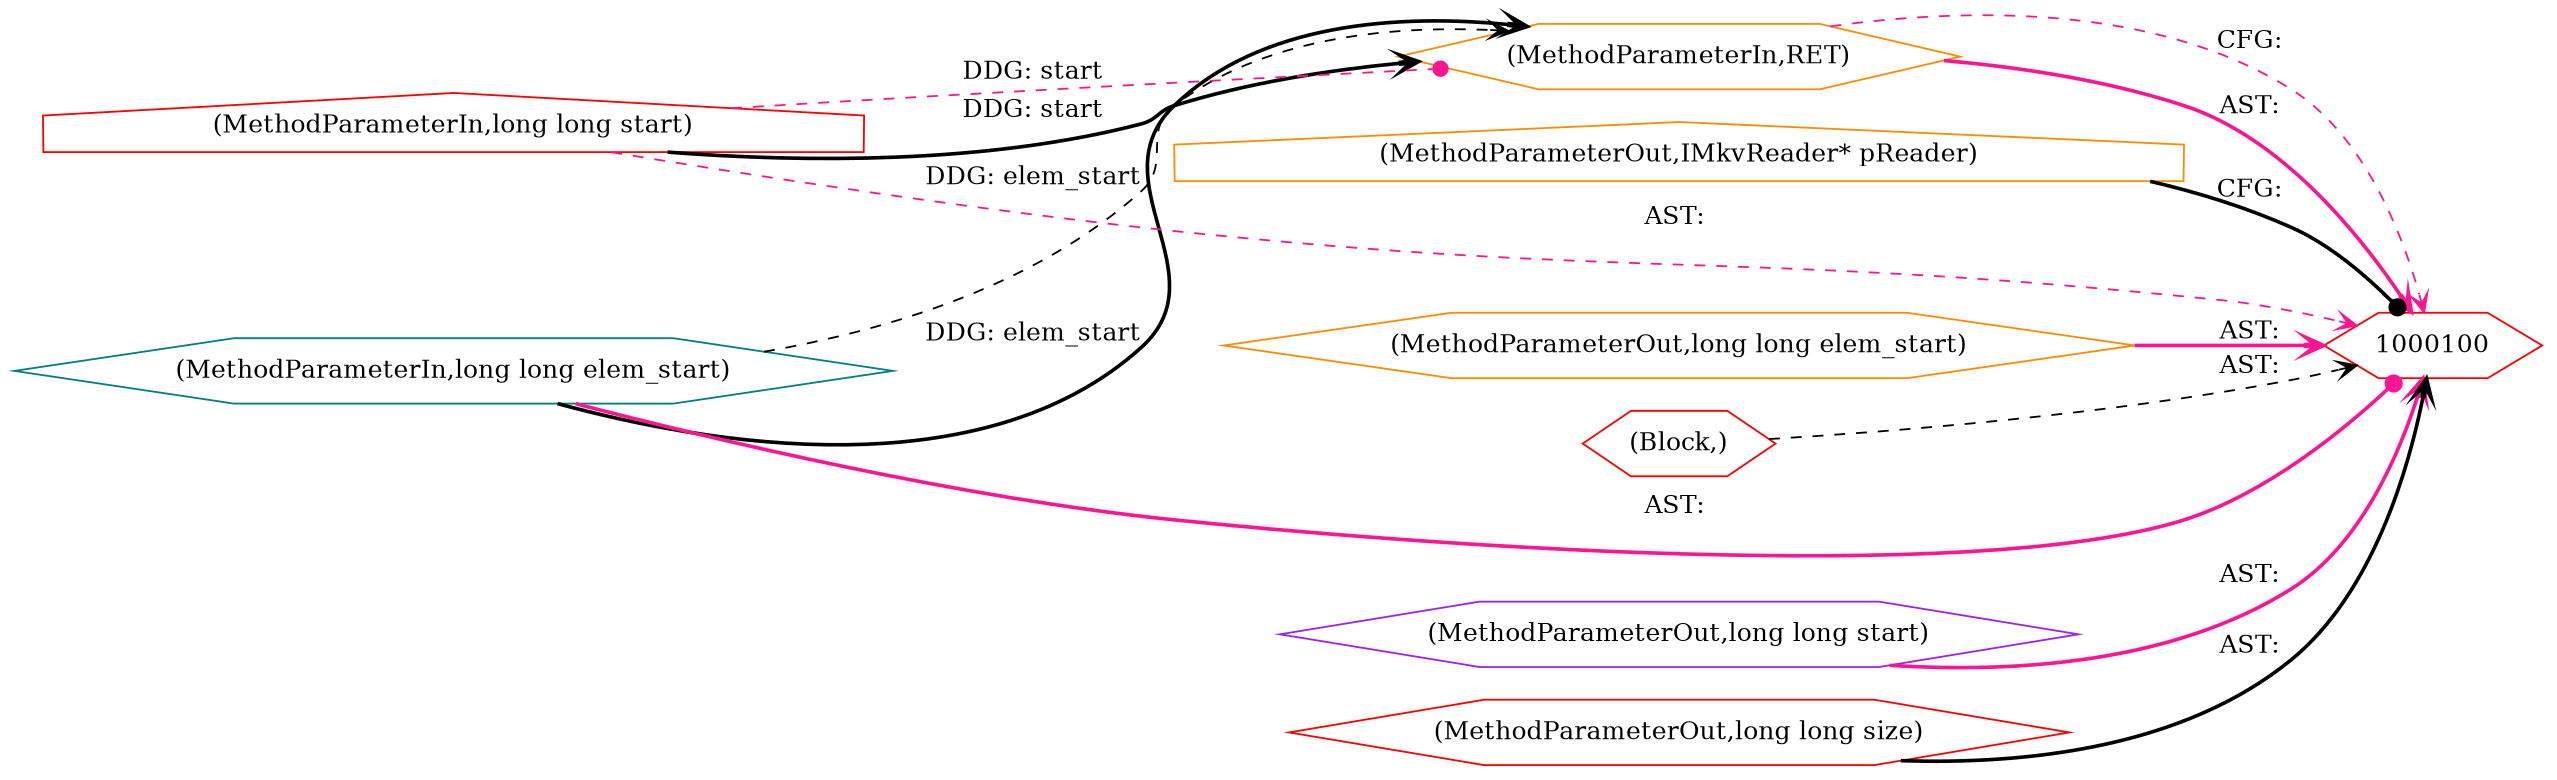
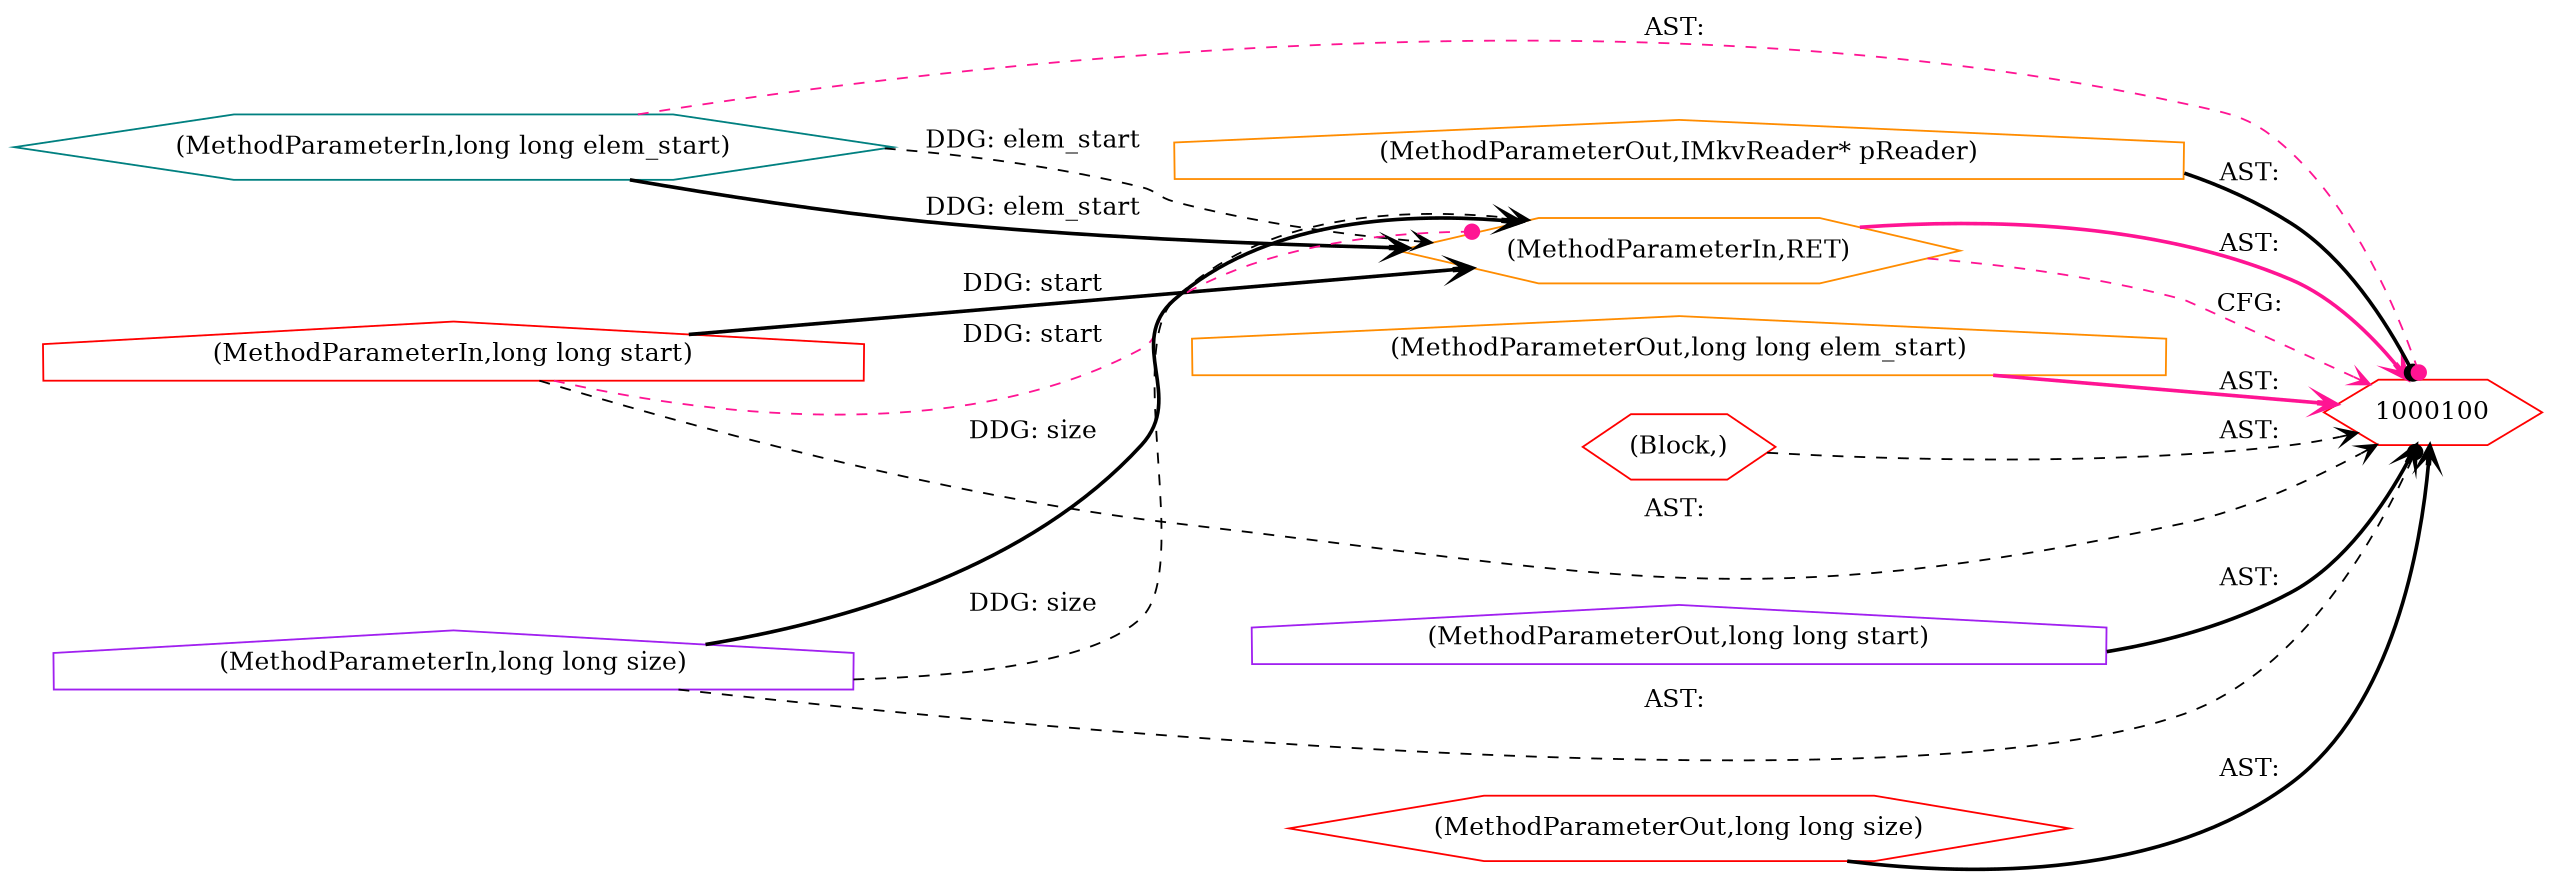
(2254, 190) -> (2254, 173)
(1473, 256) -> (1450, 557)
(1679, 345) -> (1679, 349)
(1497, 545) -> (1595, 42)
(2210, 628) -> (2283, 596)
(1679, 634) -> (1679, 638)
none -> (454, 663)
